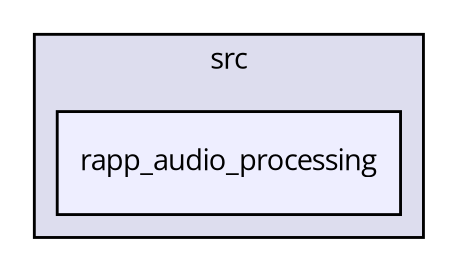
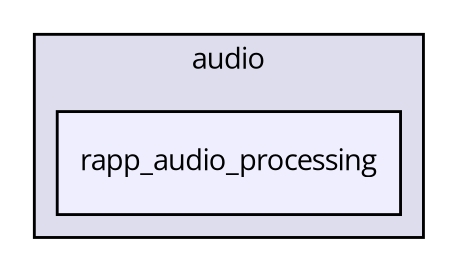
(229, 62) -> (229, 62)
